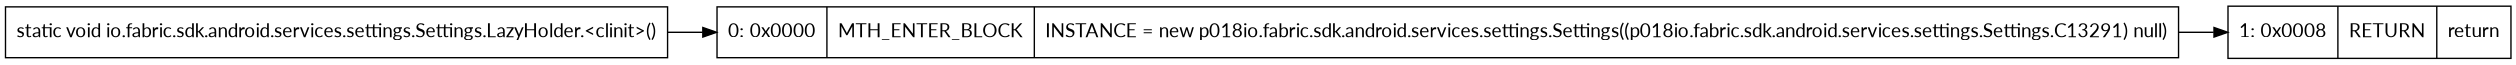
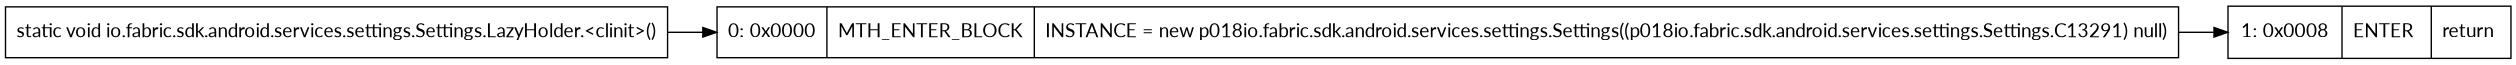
(2387, 32) -> (2384, 32)
